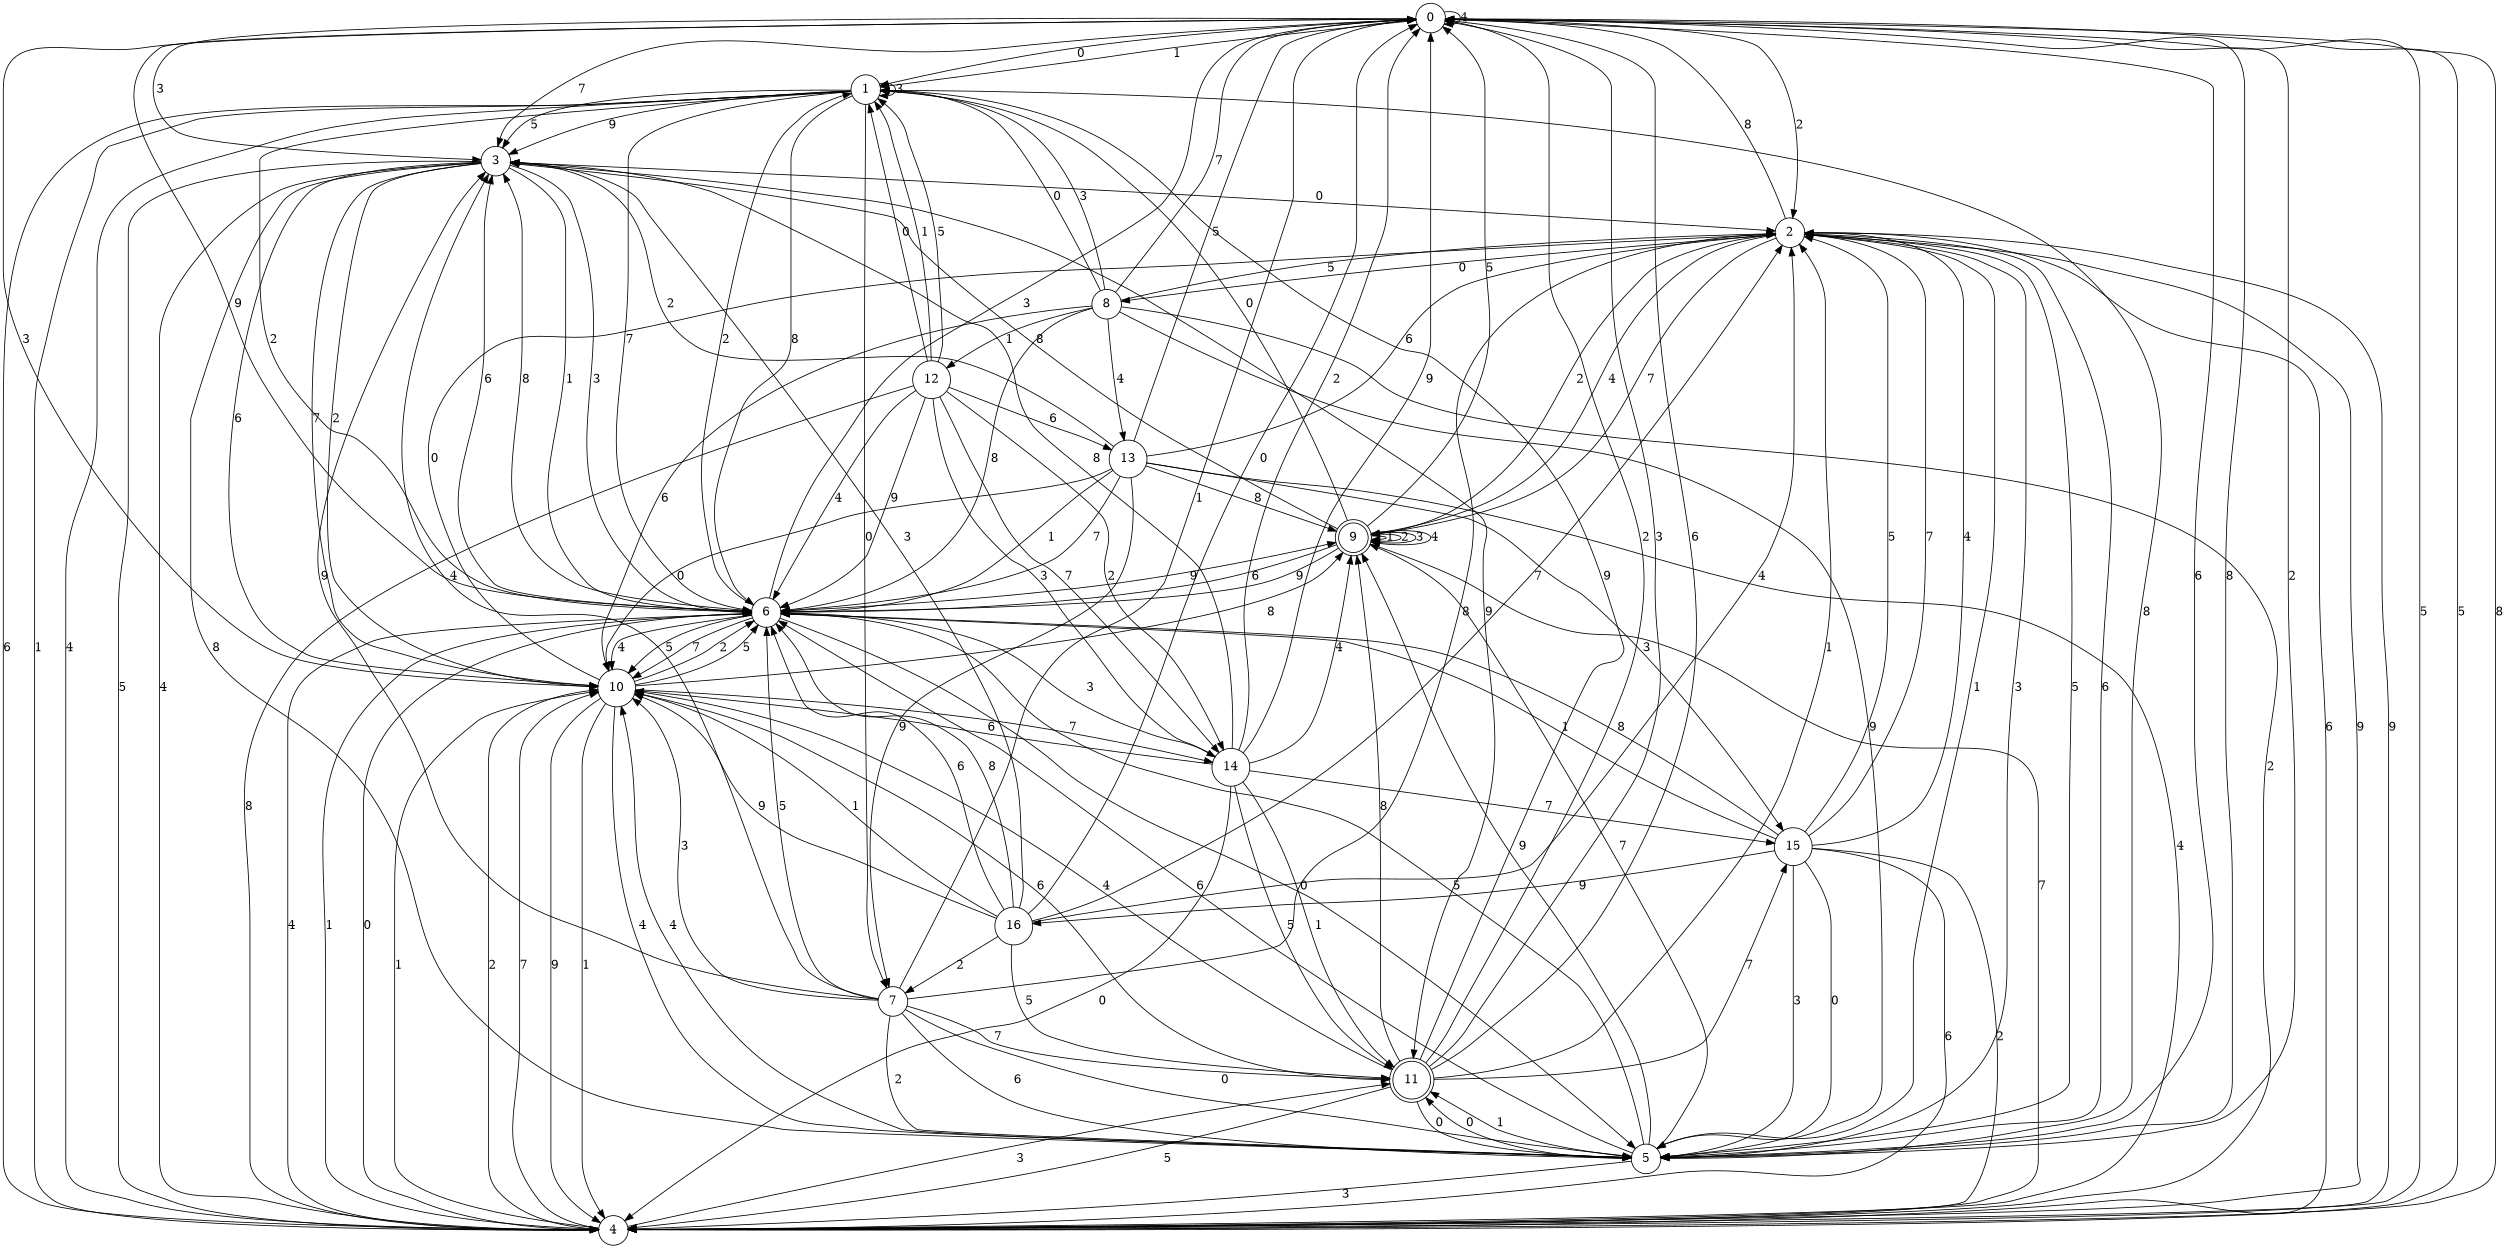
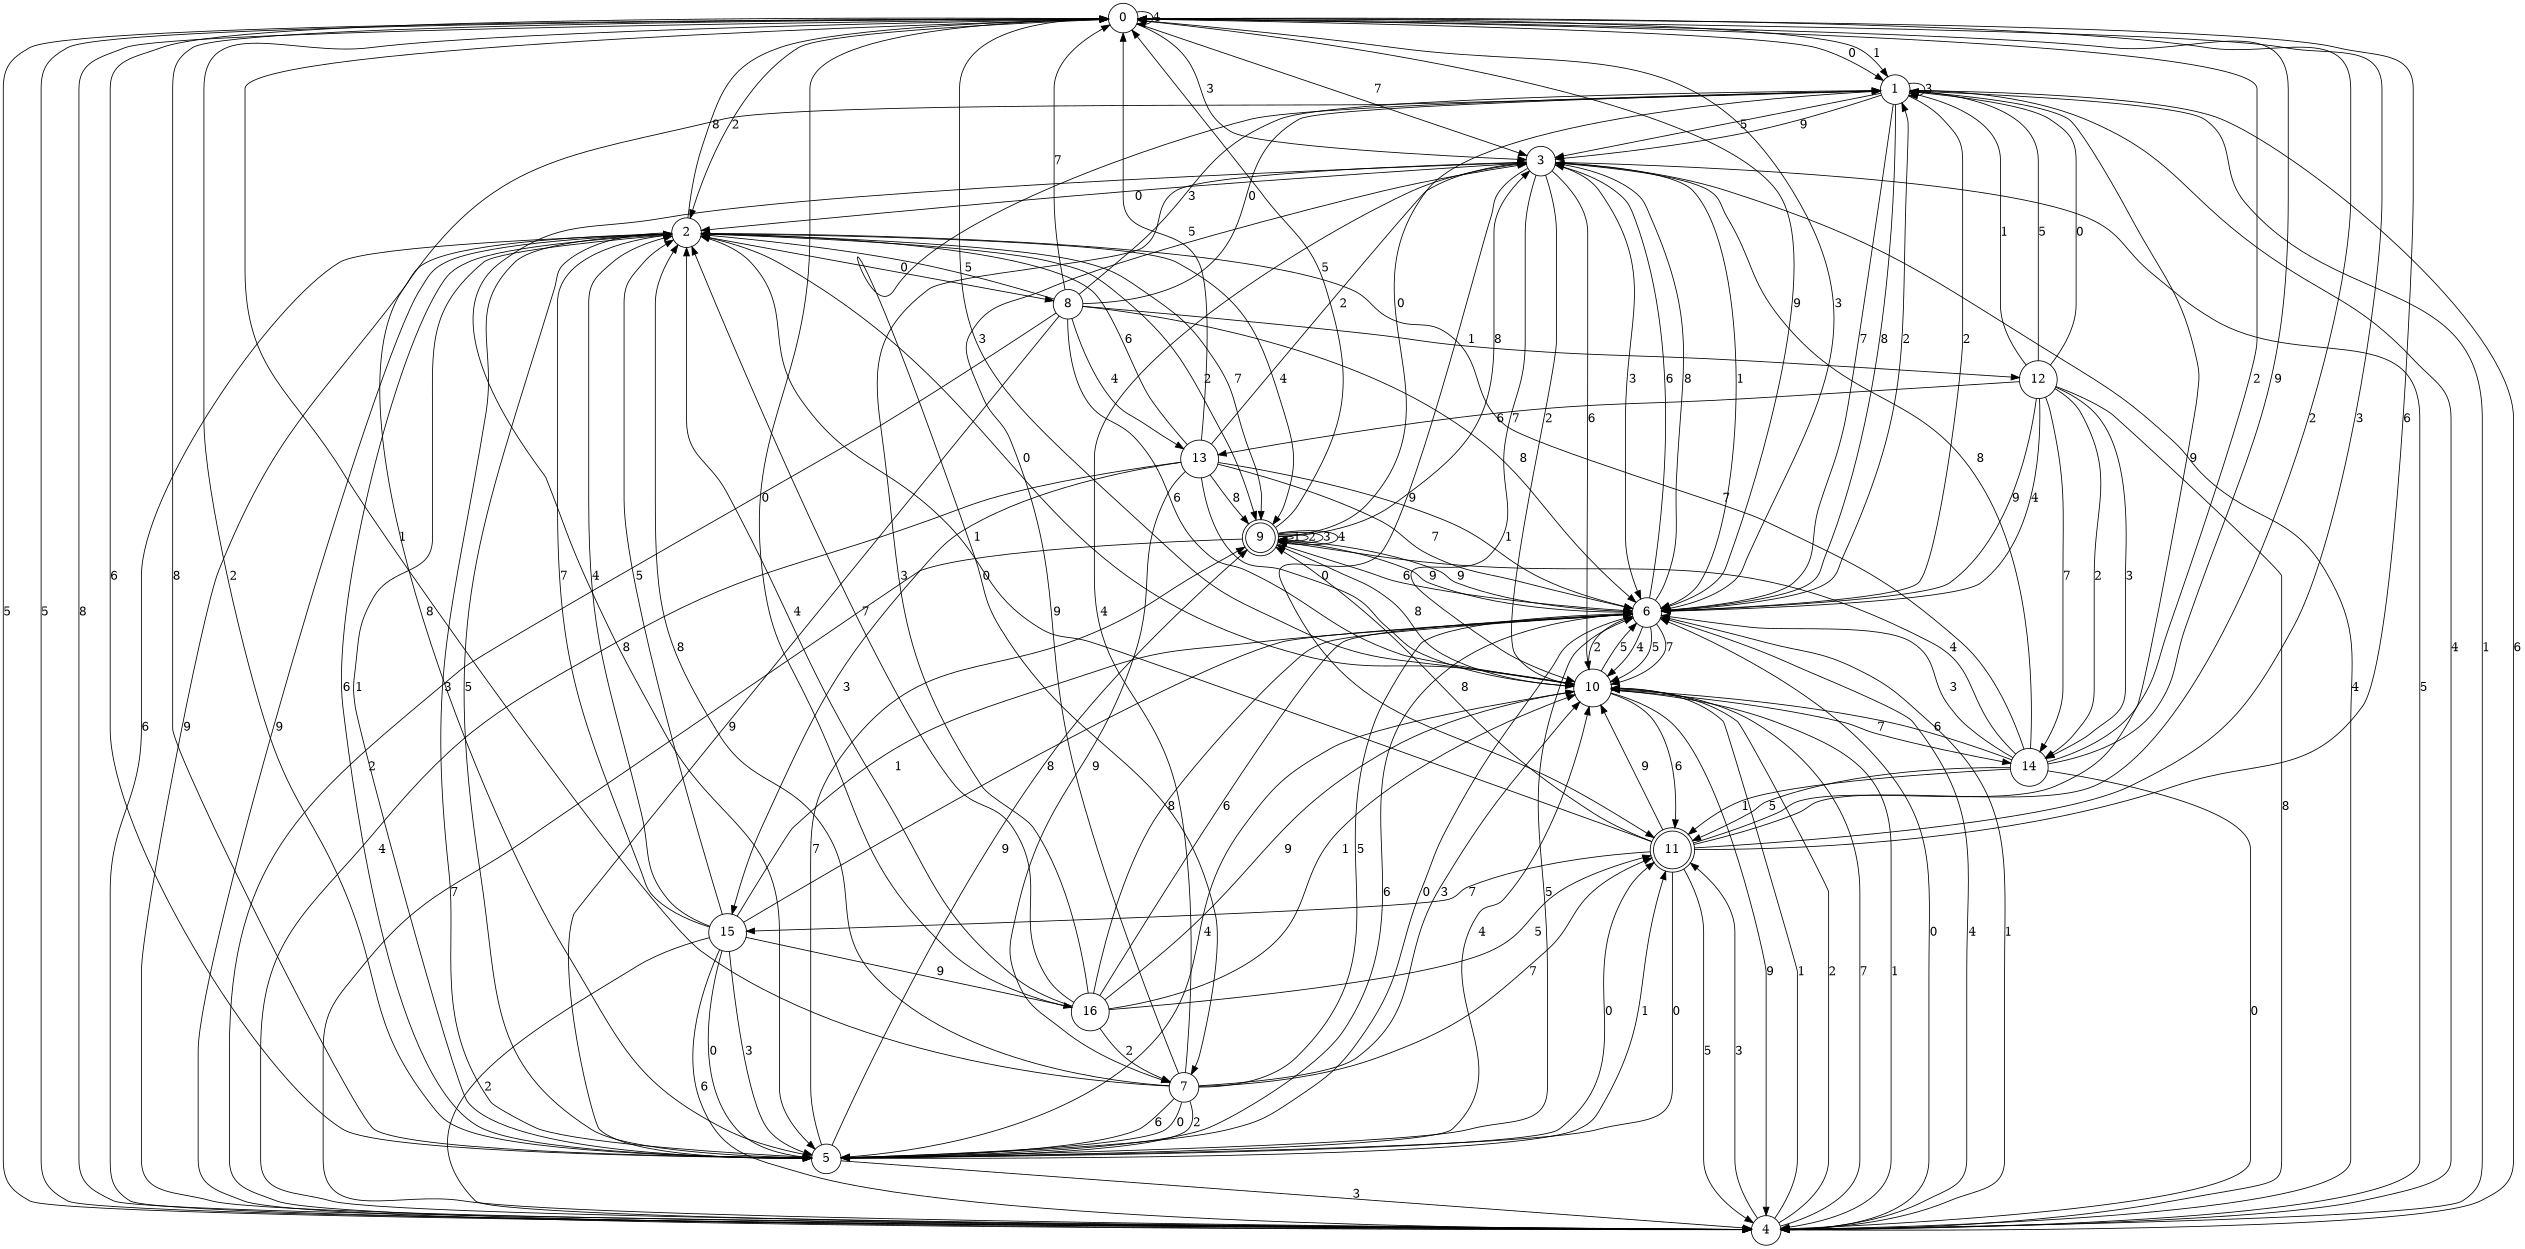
(1508, 806) -> (1443, 331)
(1107, 886) -> (1645, 767)
